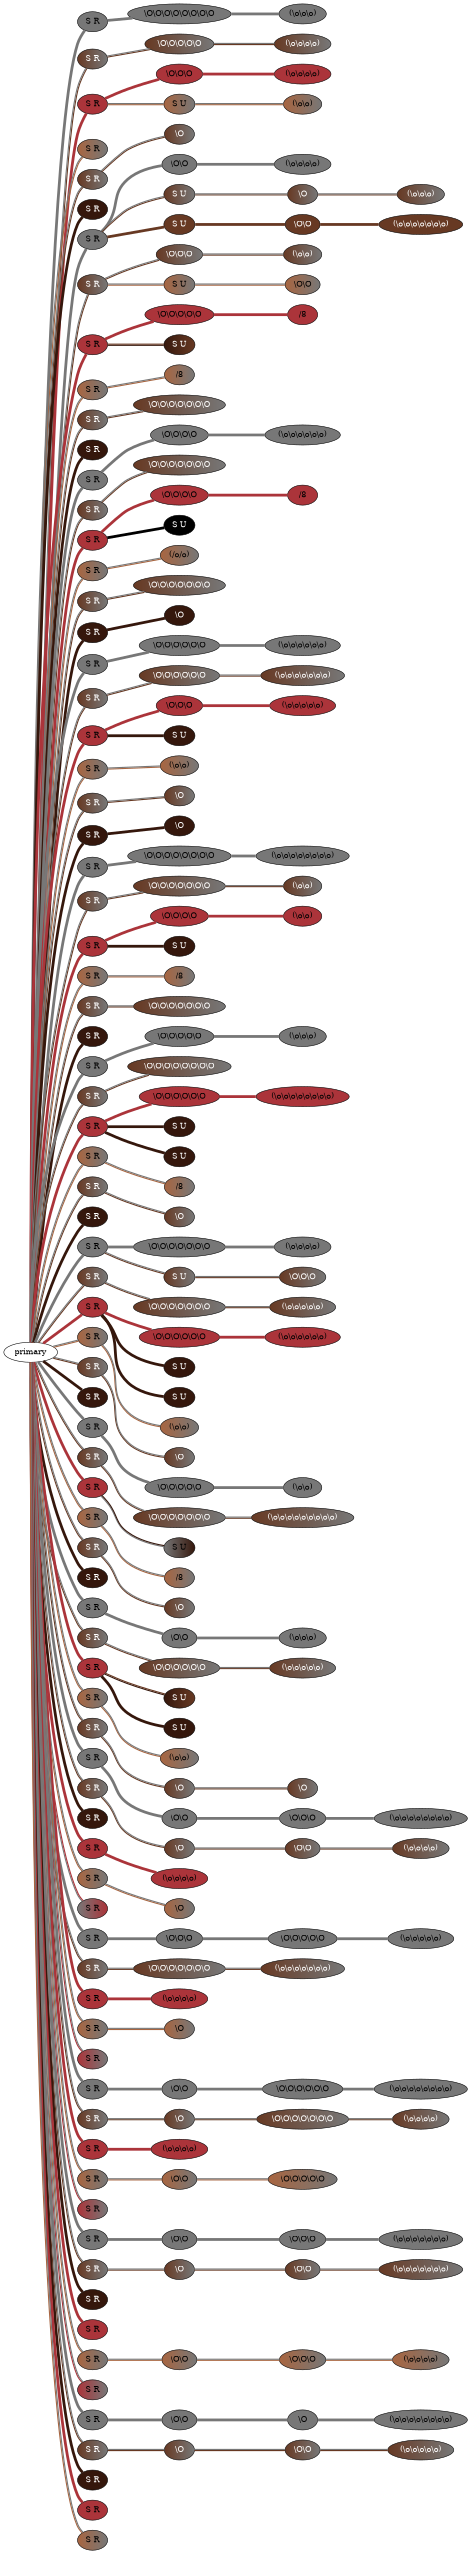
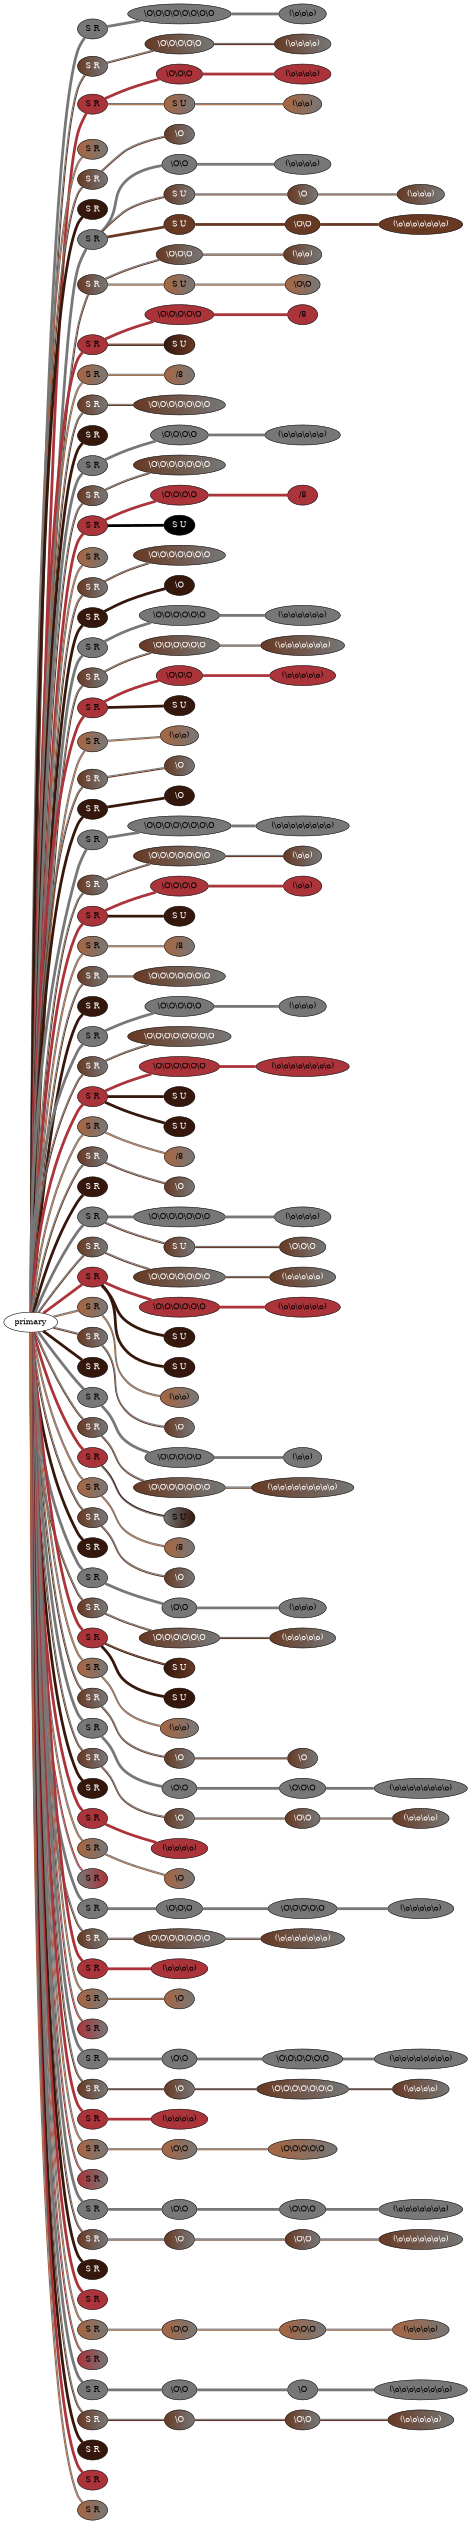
(179, 555) -> none
